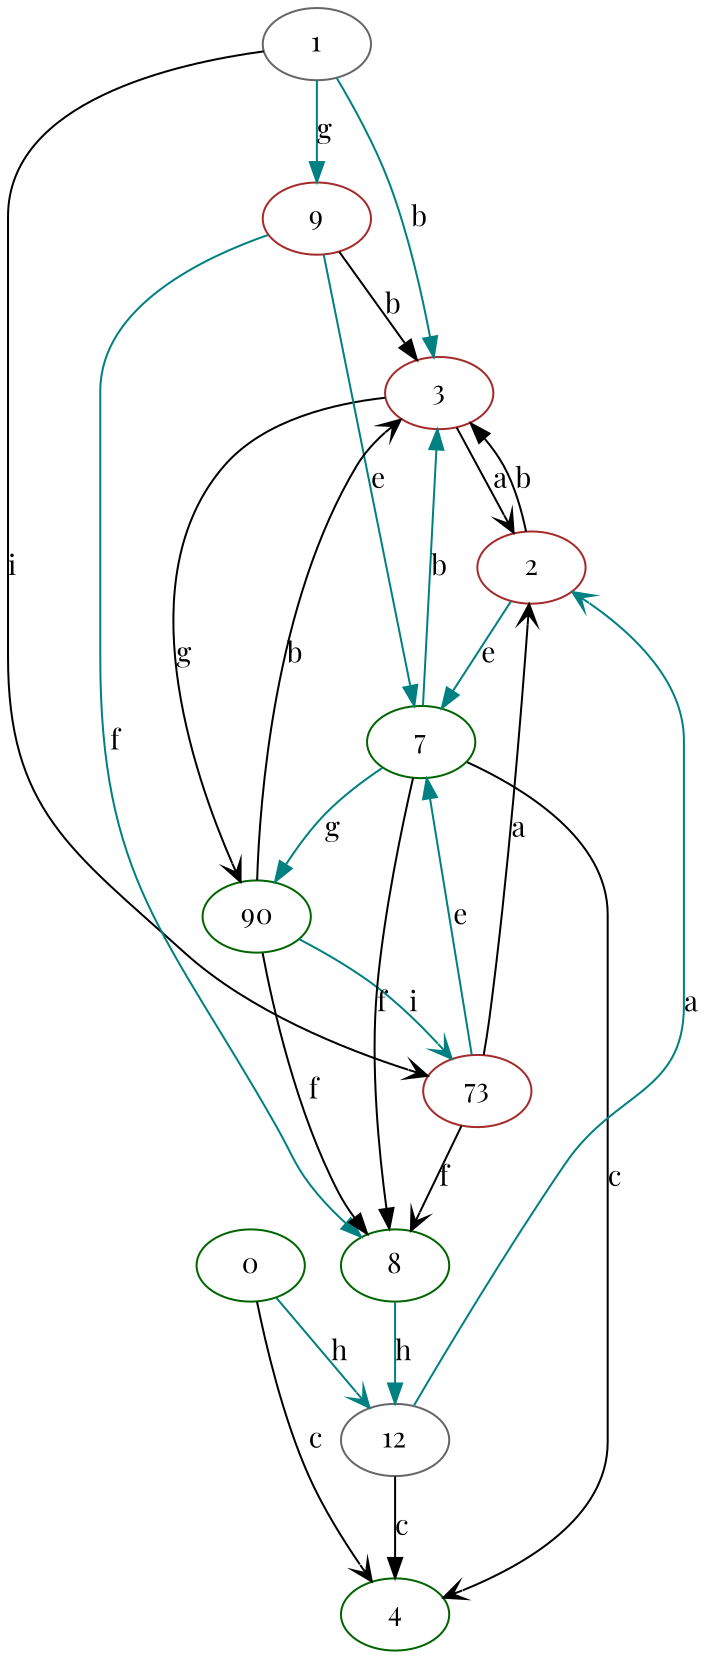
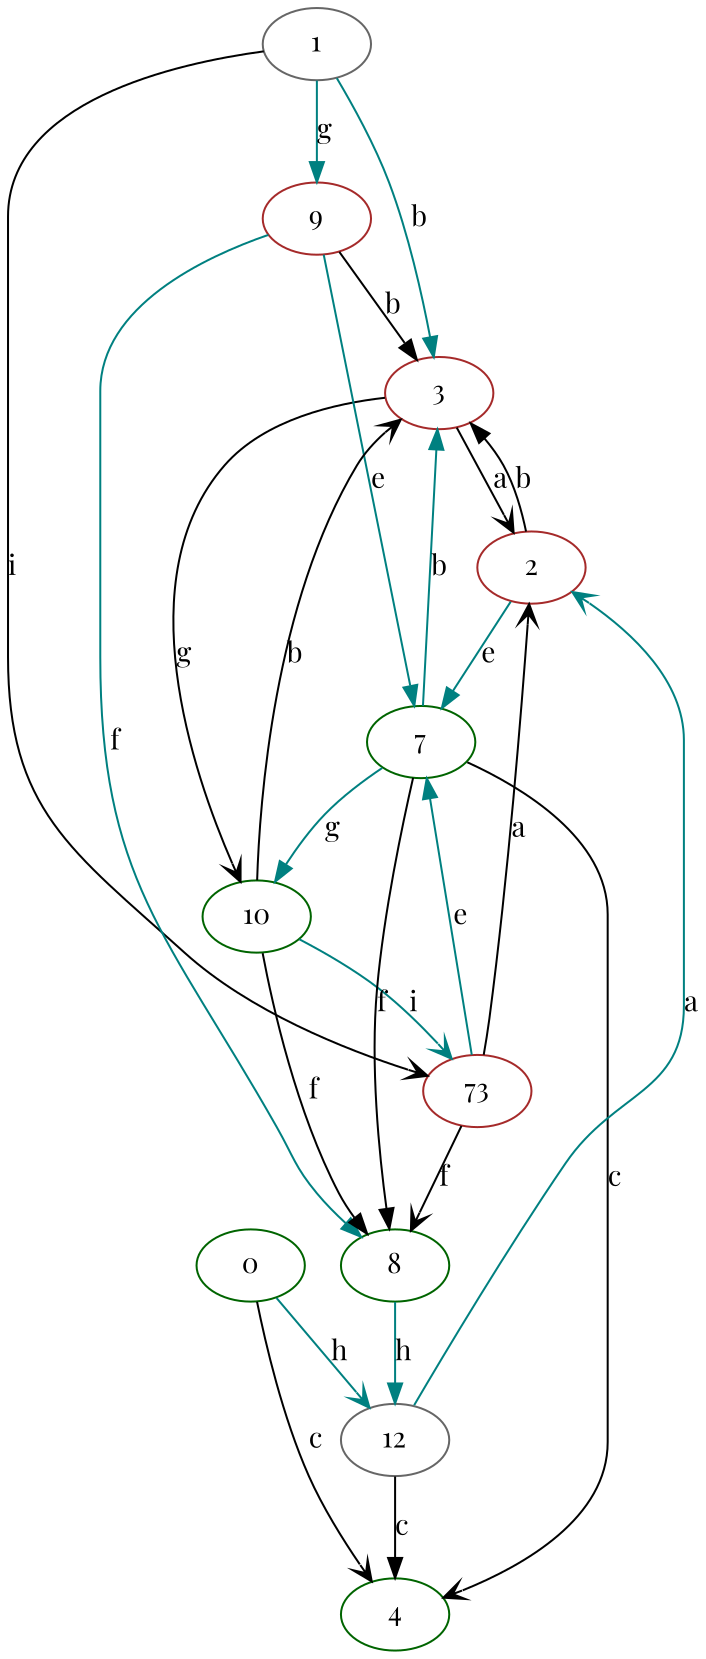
(257, 917) -> (257, 917)
